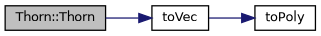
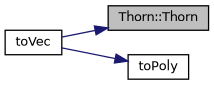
(122, 18) -> (79, 34)
